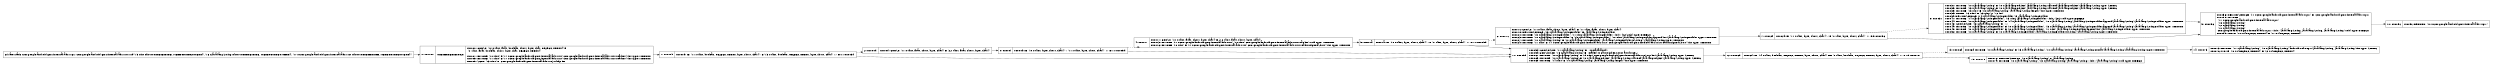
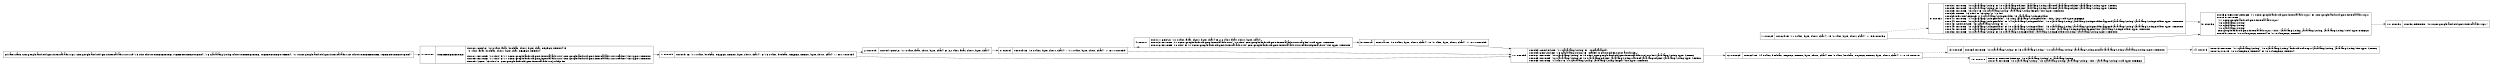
(1607, 36) -> none
